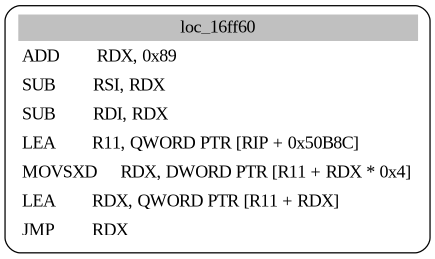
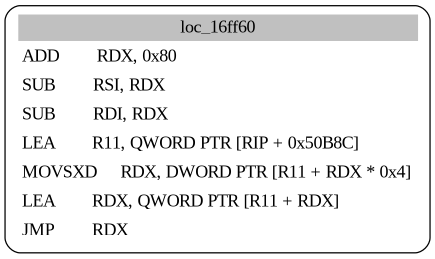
(100, 56) -> (100, 56)
